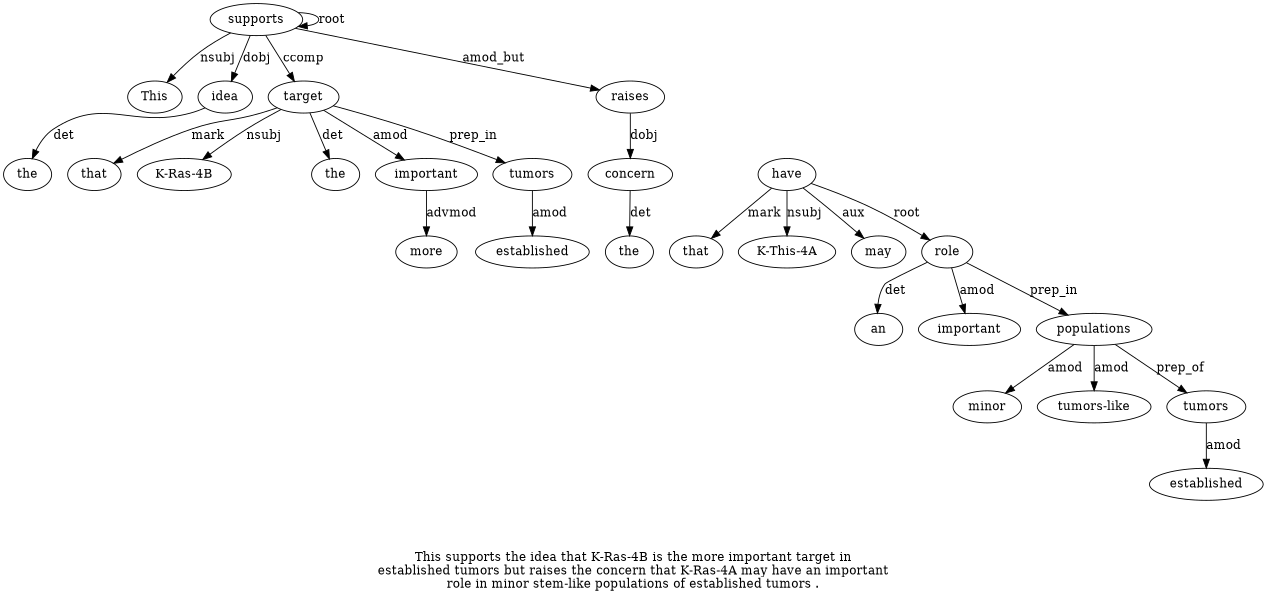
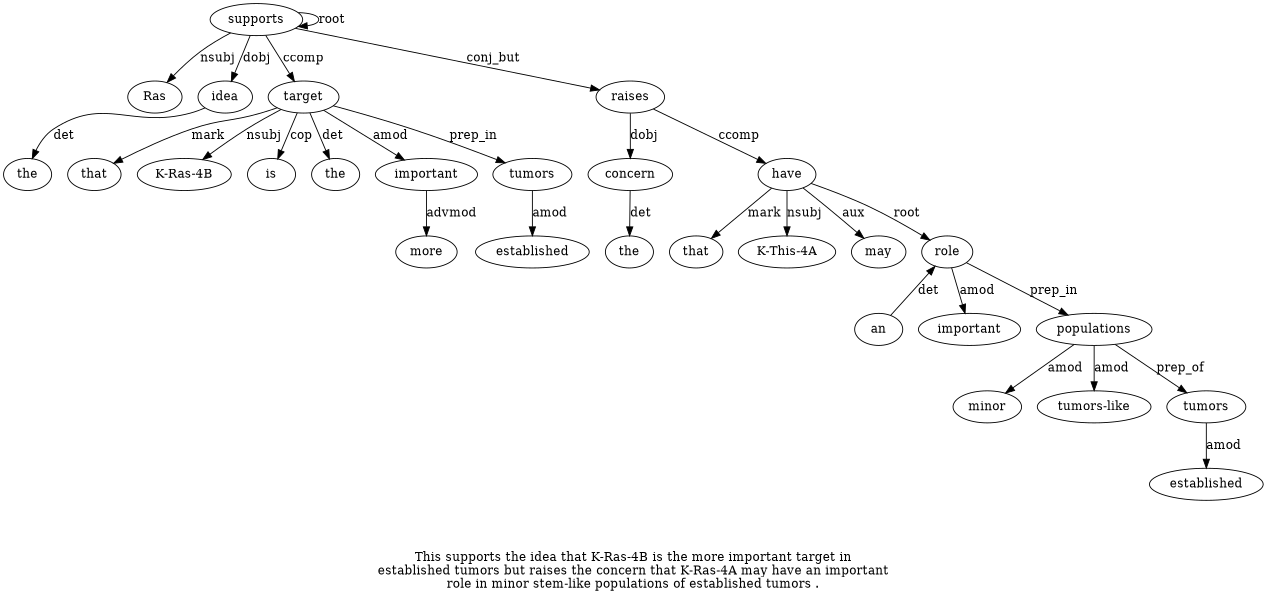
(494, 58) -> (494, 58)
(155, 97) -> (155, 97)
none -> (706, 134)
none -> (272, 174)
(896, 277) -> (910, 294)
